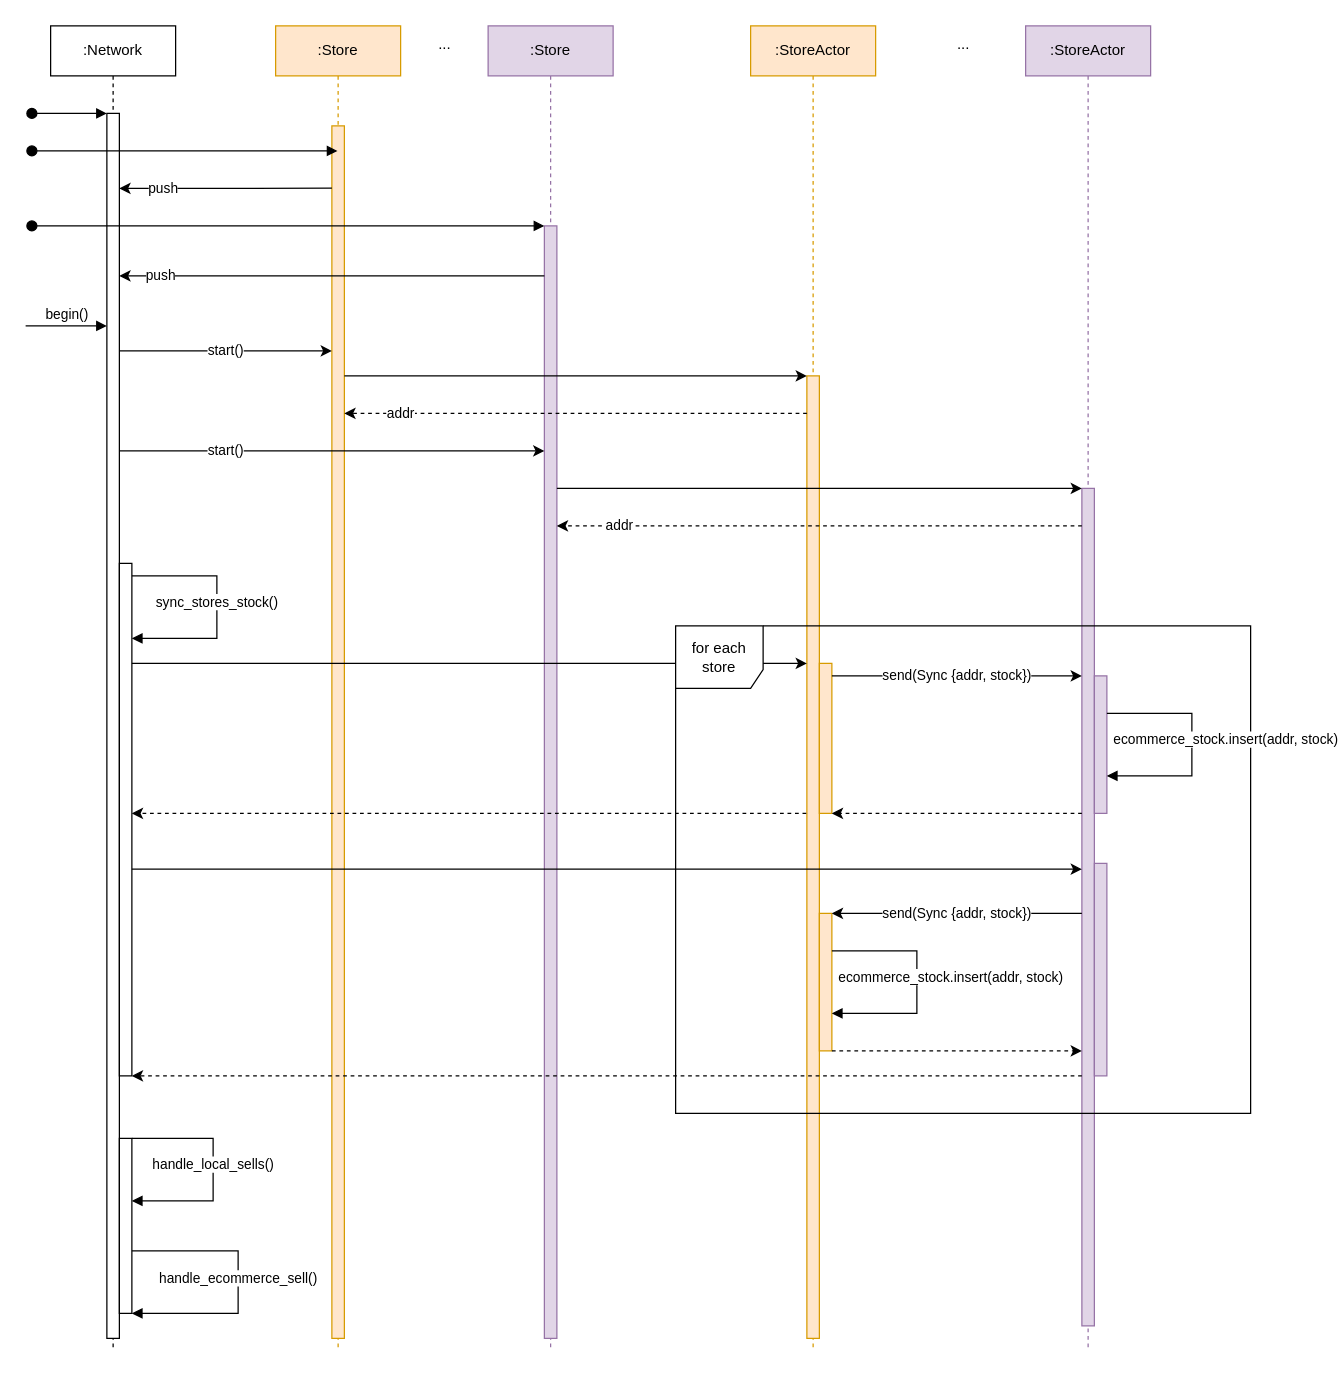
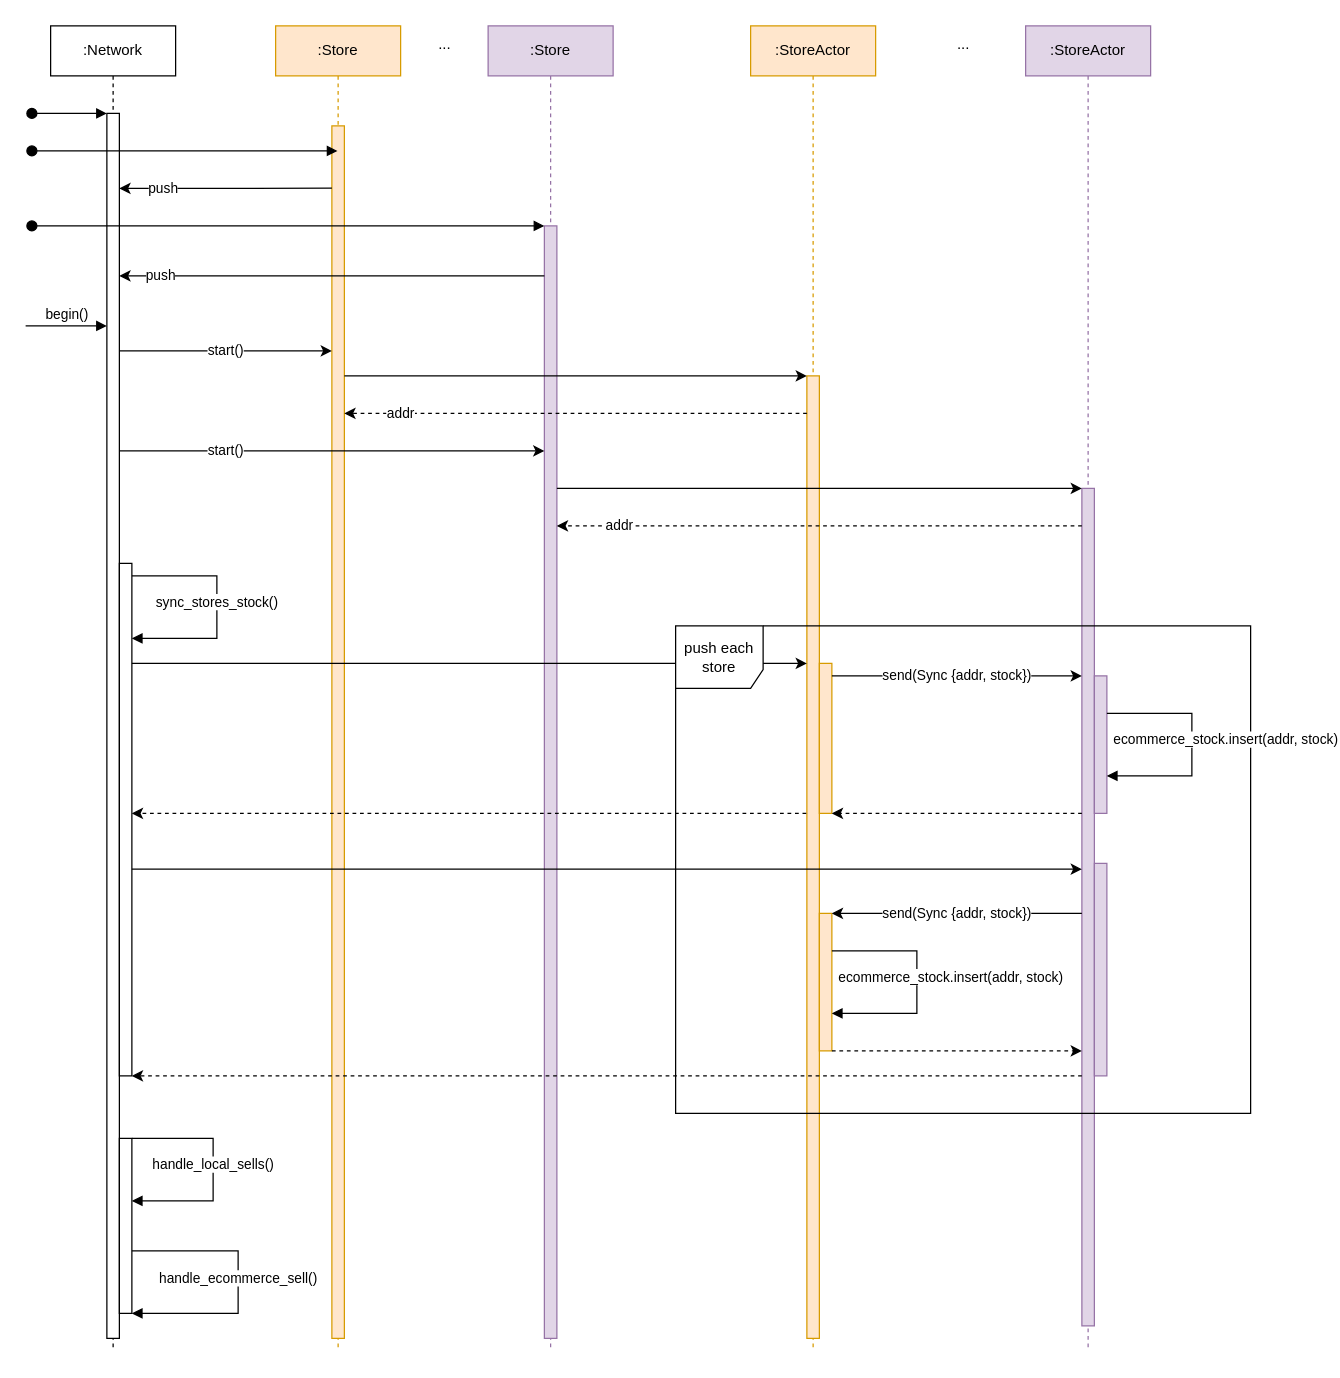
(719, 657) -> (719, 657)
